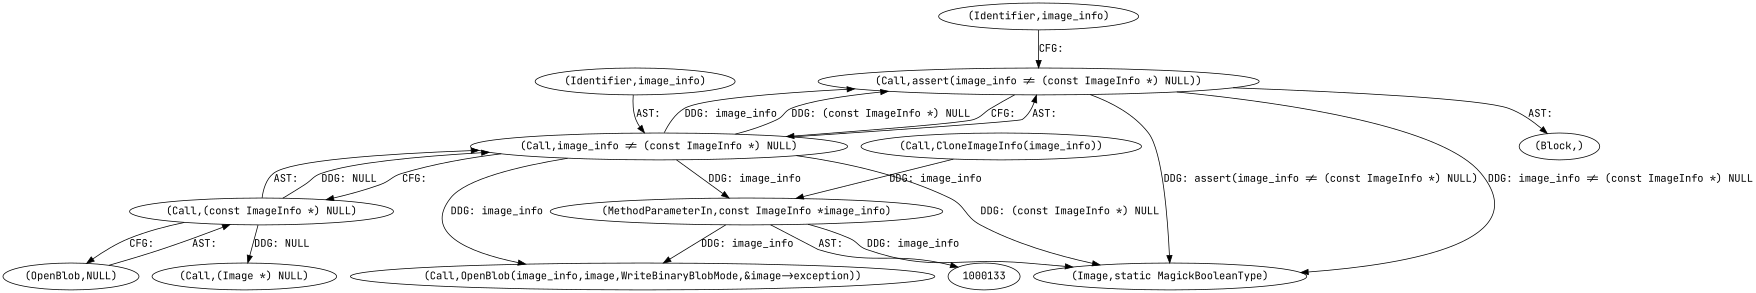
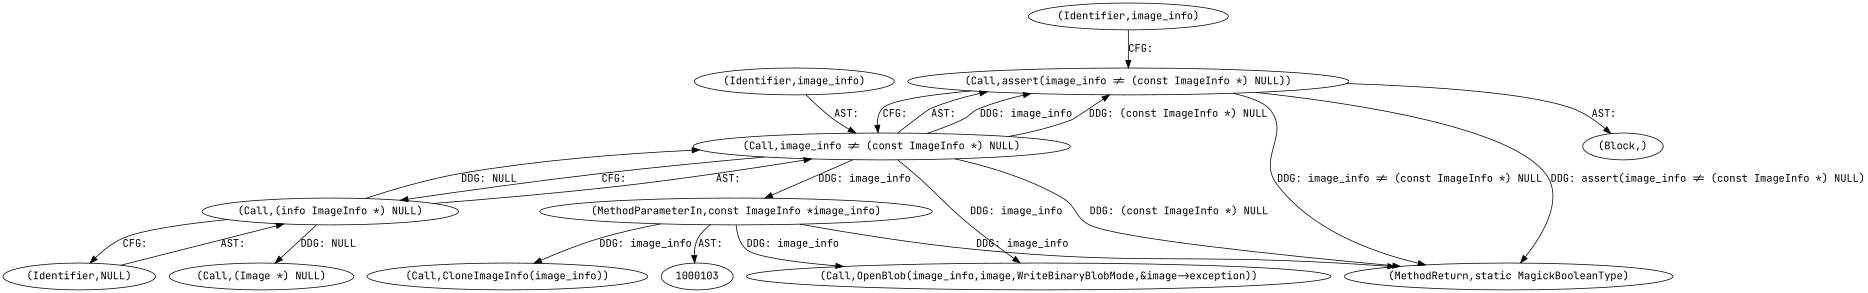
(878, 178) -> (600, 238)
(262, 211) -> (330, 211)
(71, 276) -> (79, 276)
(984, 276) -> (697, 276)
(1170, 276) -> (1509, 276)
